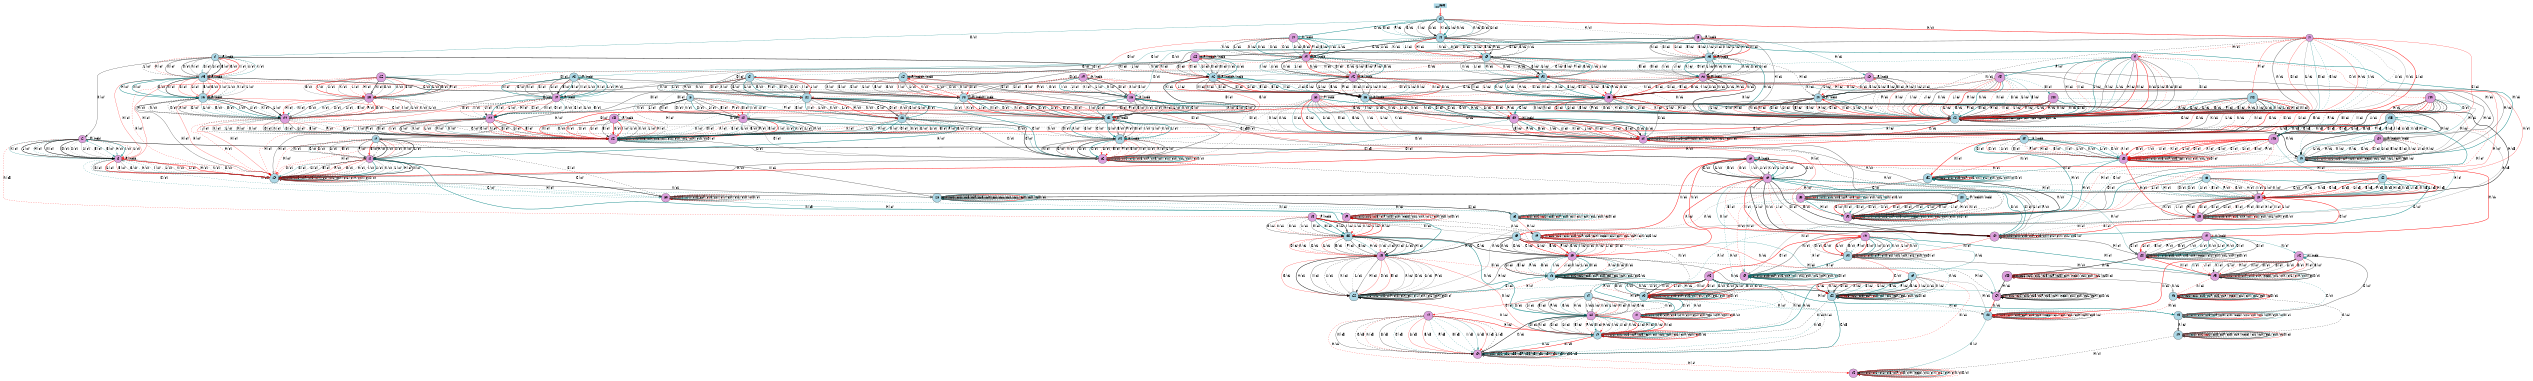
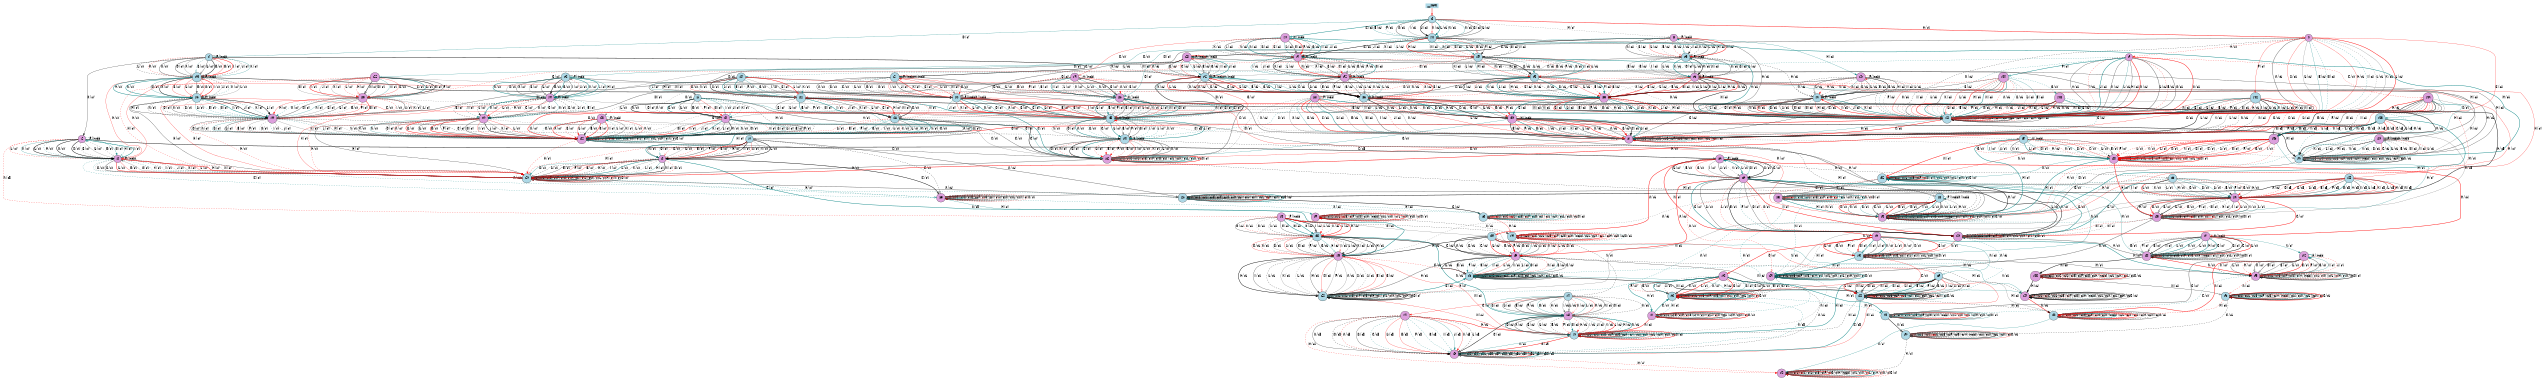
none -> (1790, 265)
(1835, 346) -> (1837, 345)
